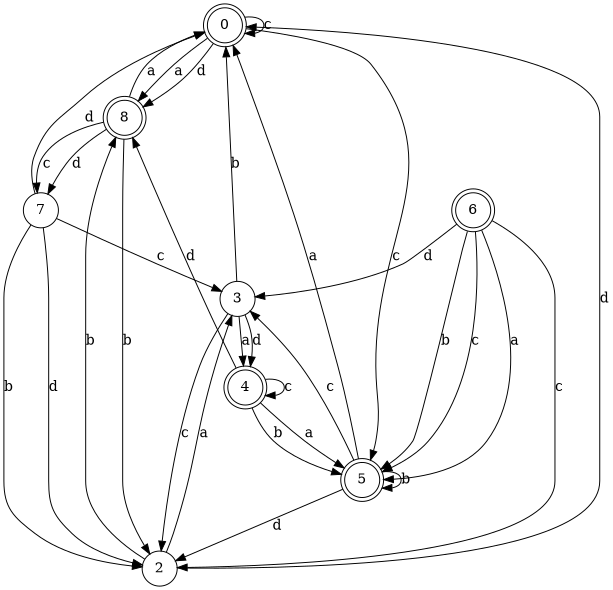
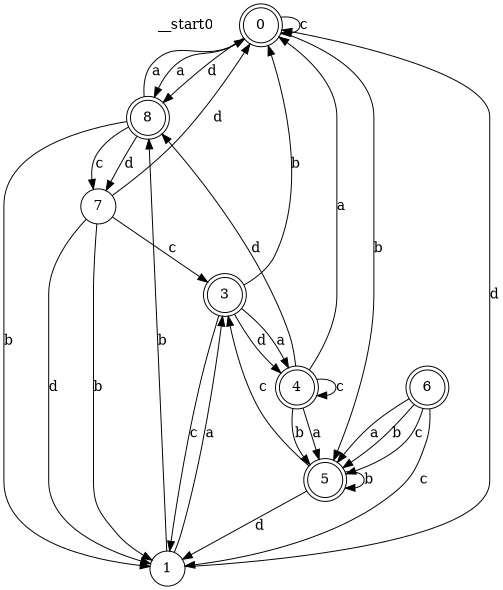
none -> (186, 25)
(306, 254) -> (337, 200)
(396, 257) -> (379, 249)
(368, 277) -> none
(238, 299) -> (225, 295)
(160, 569) -> (167, 569)
